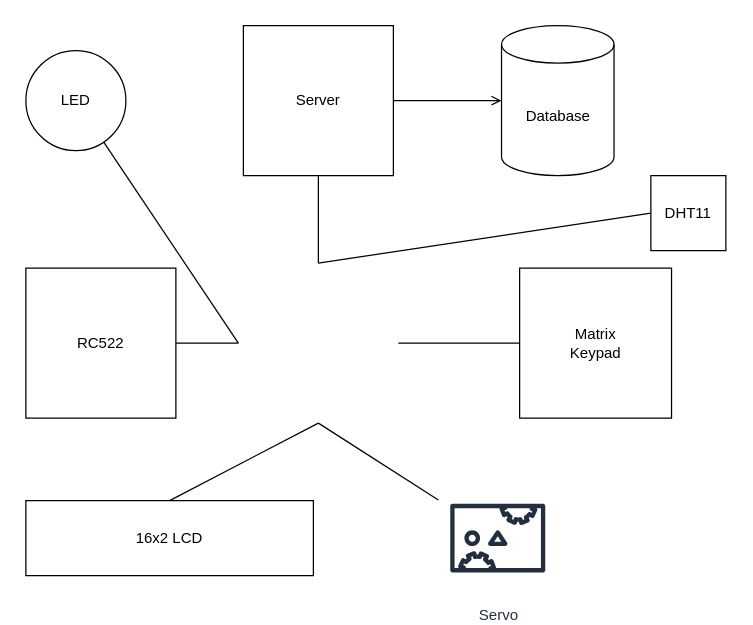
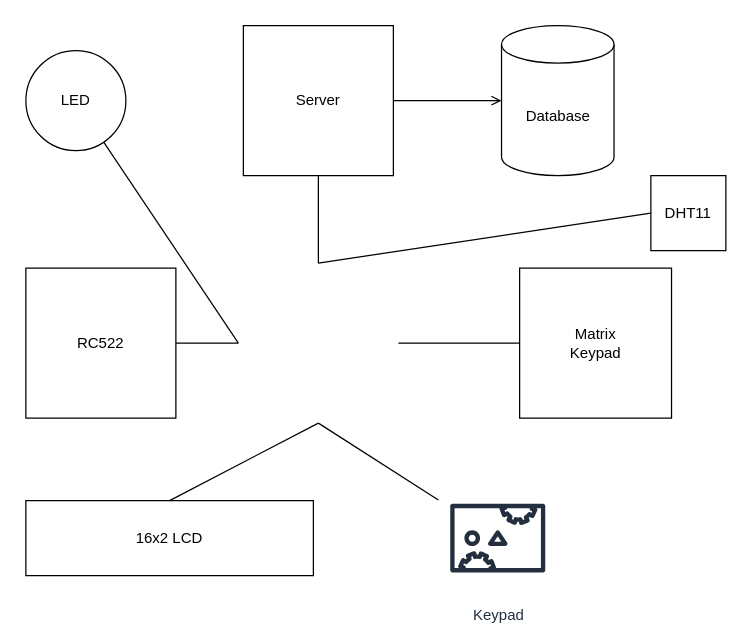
(499, 616) -> (499, 616)
